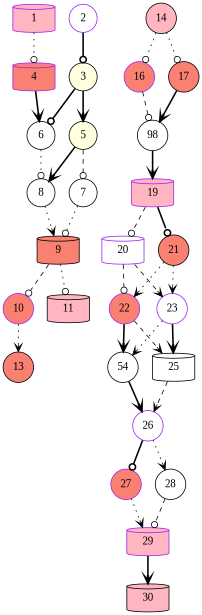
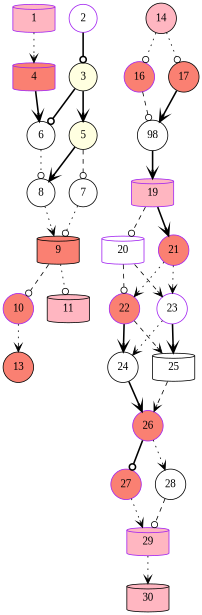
(34, 44) -> (34, 44)
(162, 218) -> (162, 218)
(174, 250) -> (174, 250)
(123, 367) -> (123, 367)
(148, 426) -> (148, 426)
(148, 566) -> (148, 566)
